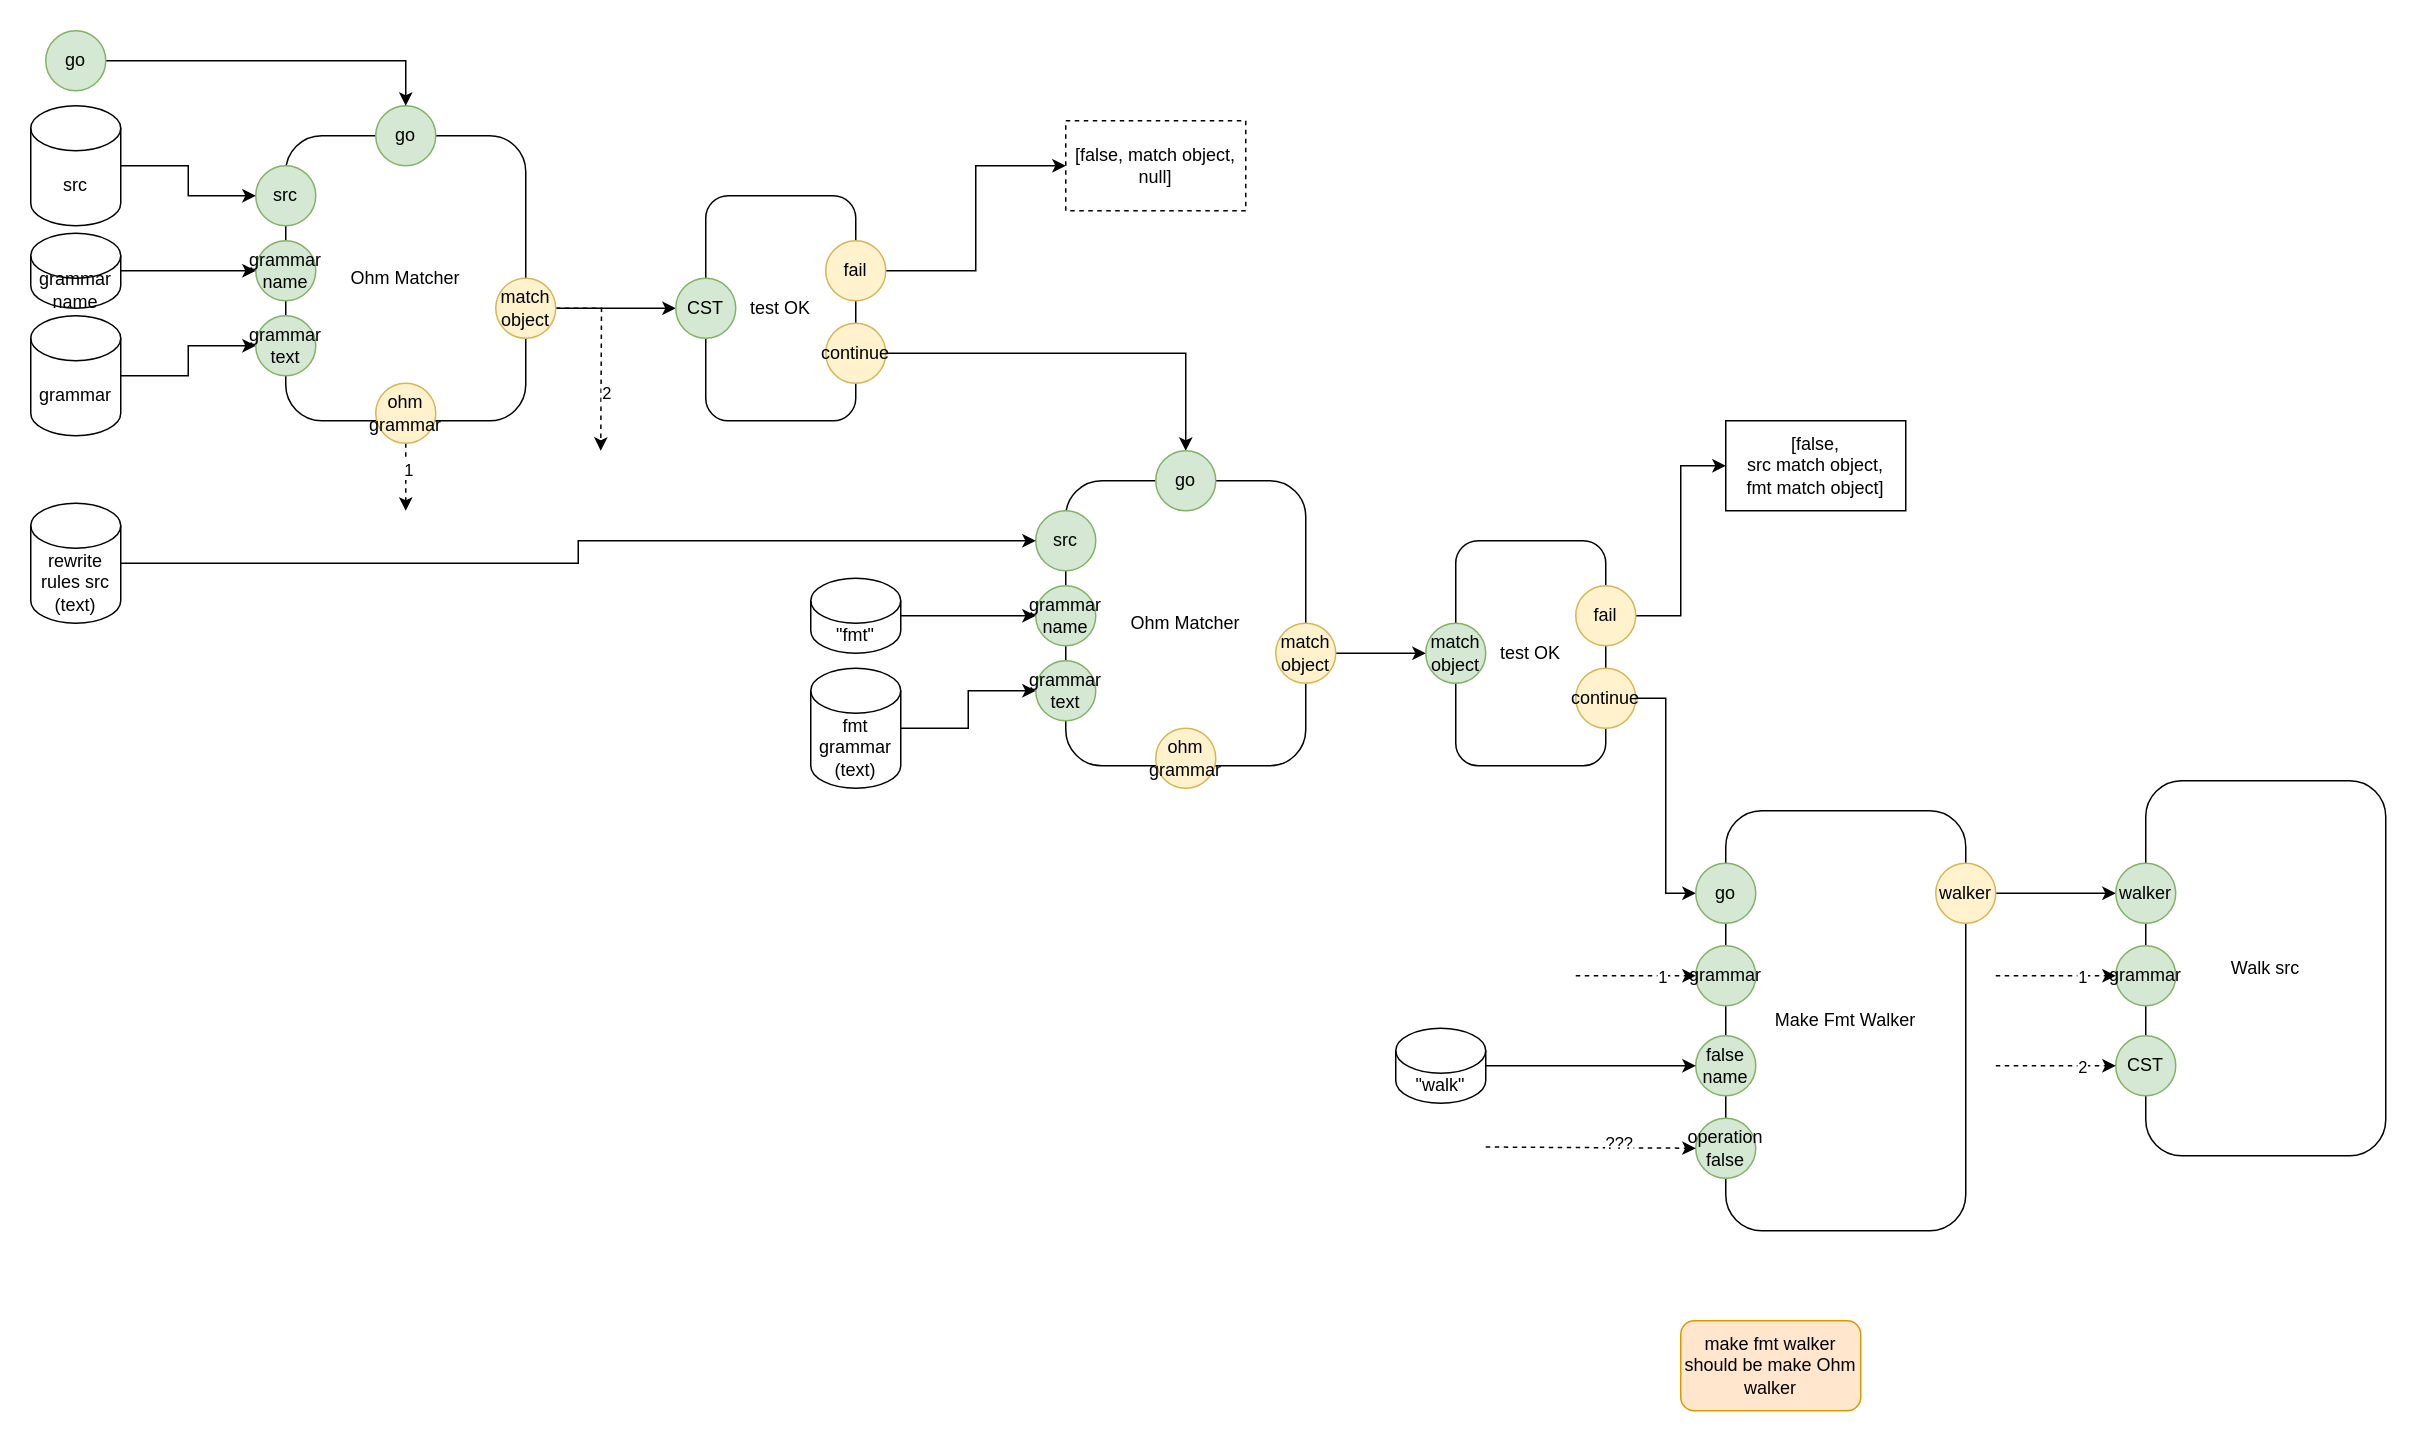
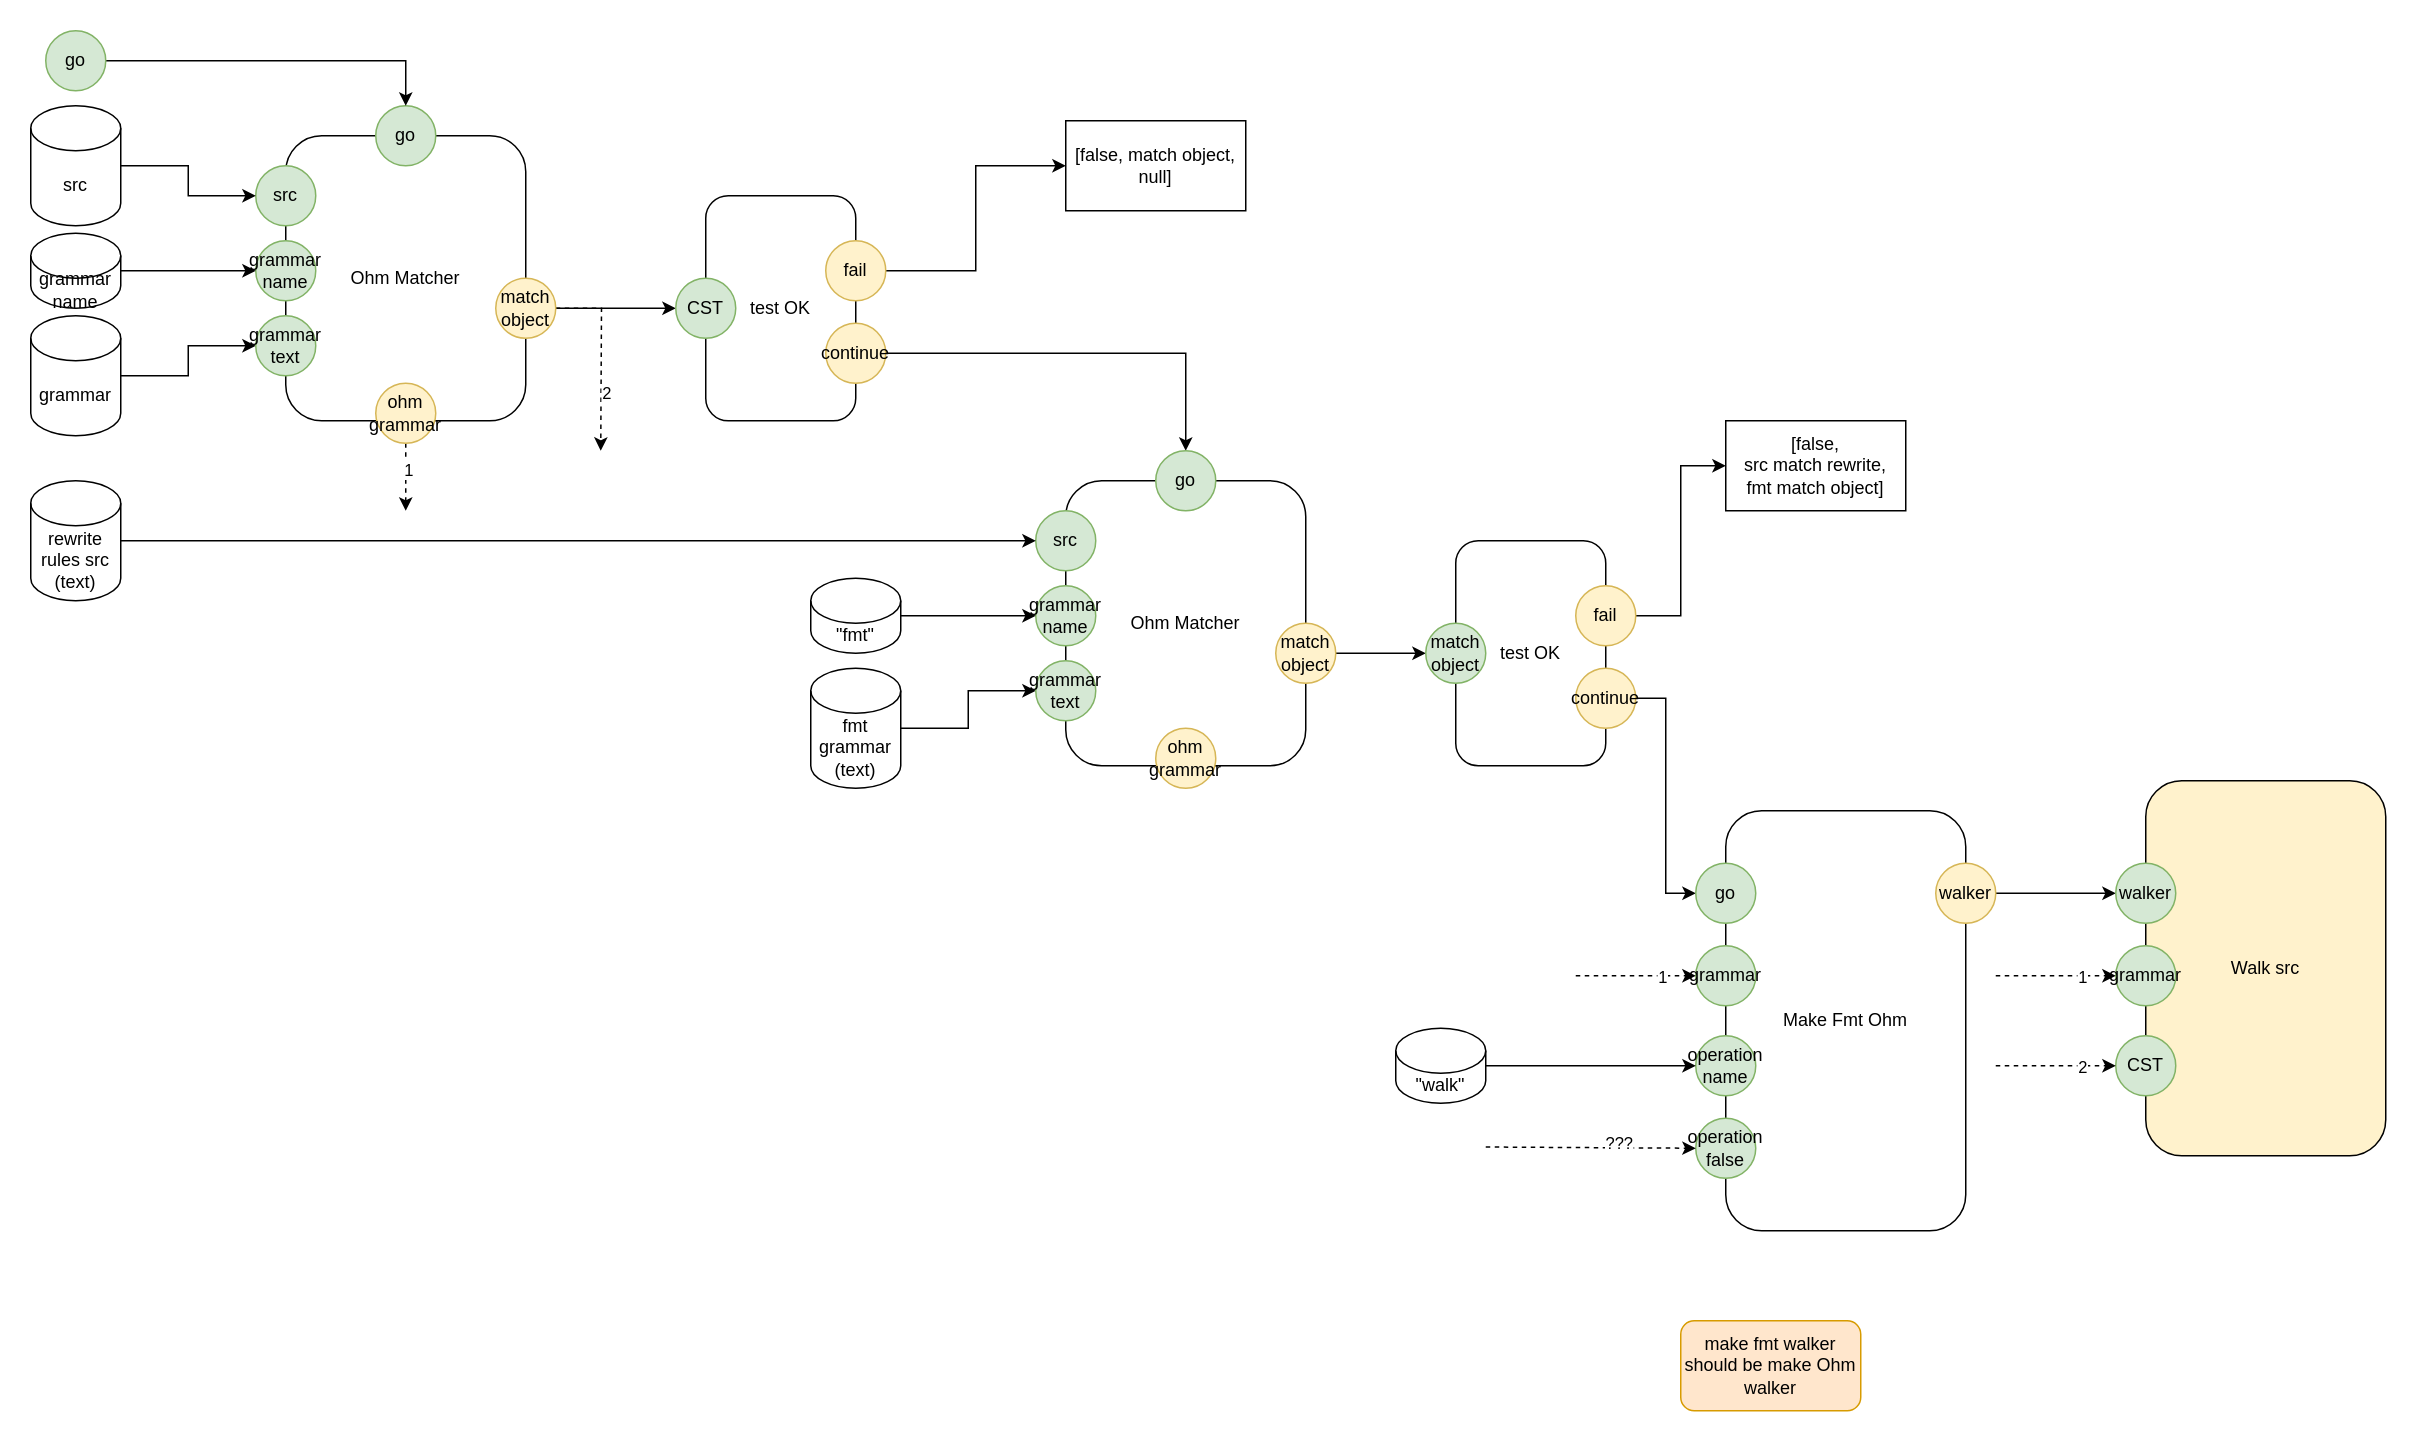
(1156, 166) -> (1156, 166)
(1816, 466) -> (1816, 466)
(76, 563) -> (76, 541)
(2266, 968) -> (2266, 968)
(1846, 1021) -> (1846, 1021)
(1726, 1066) -> (1726, 1066)
